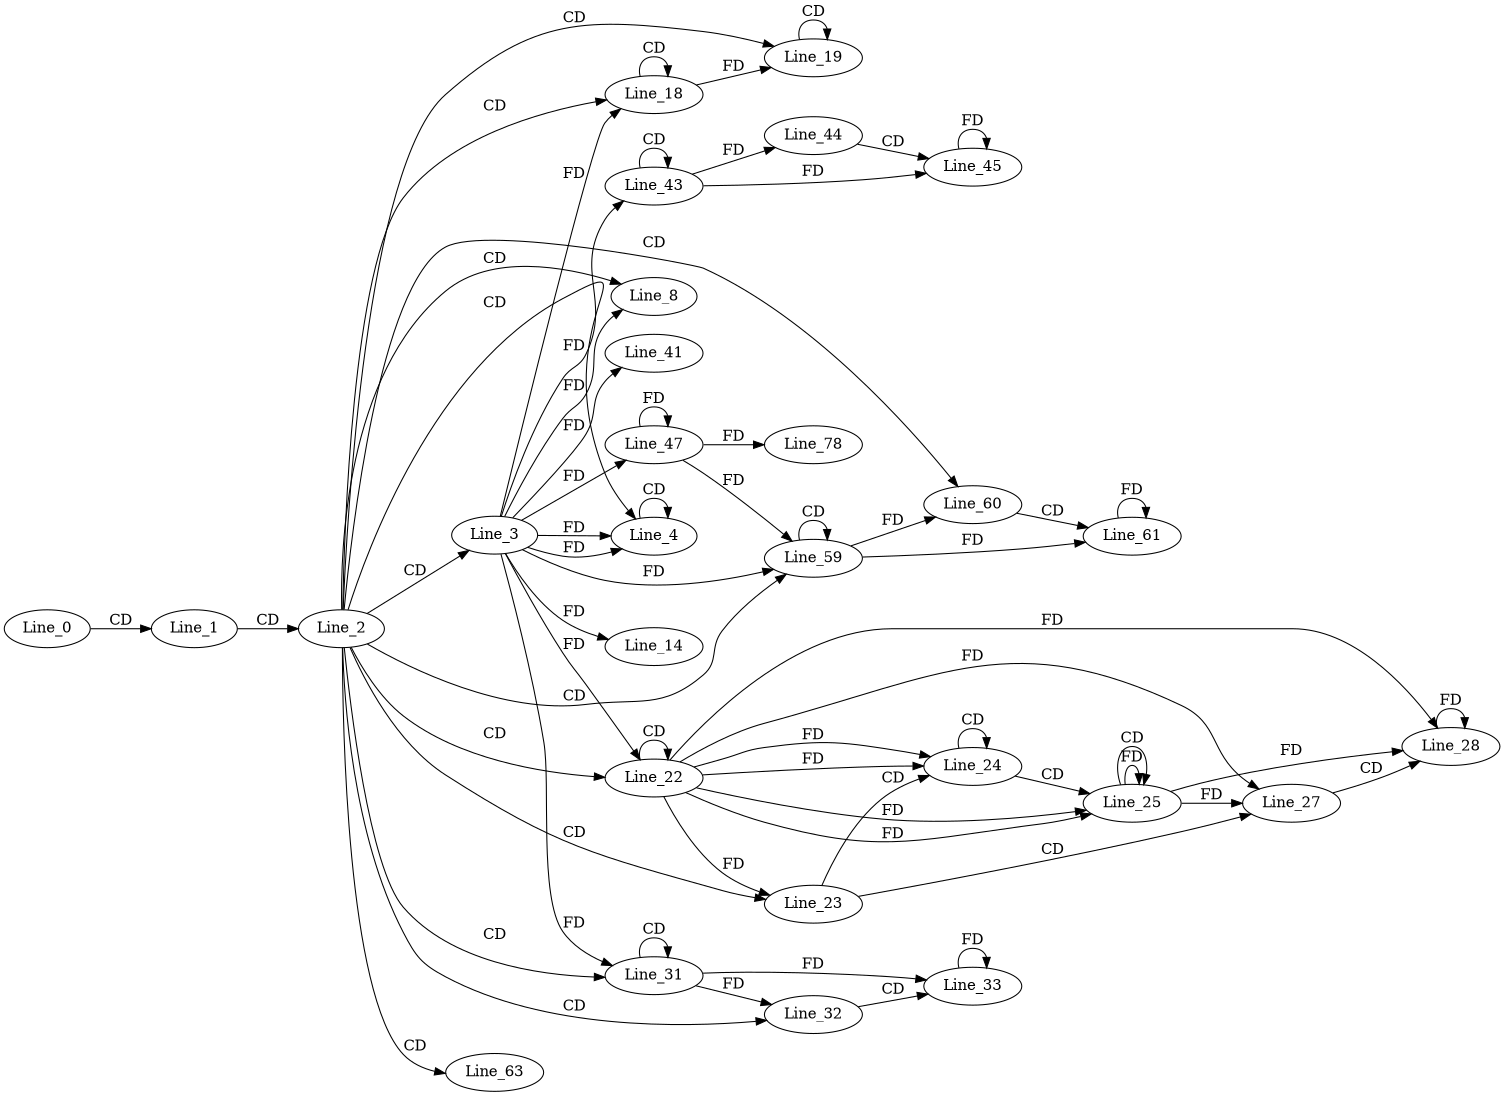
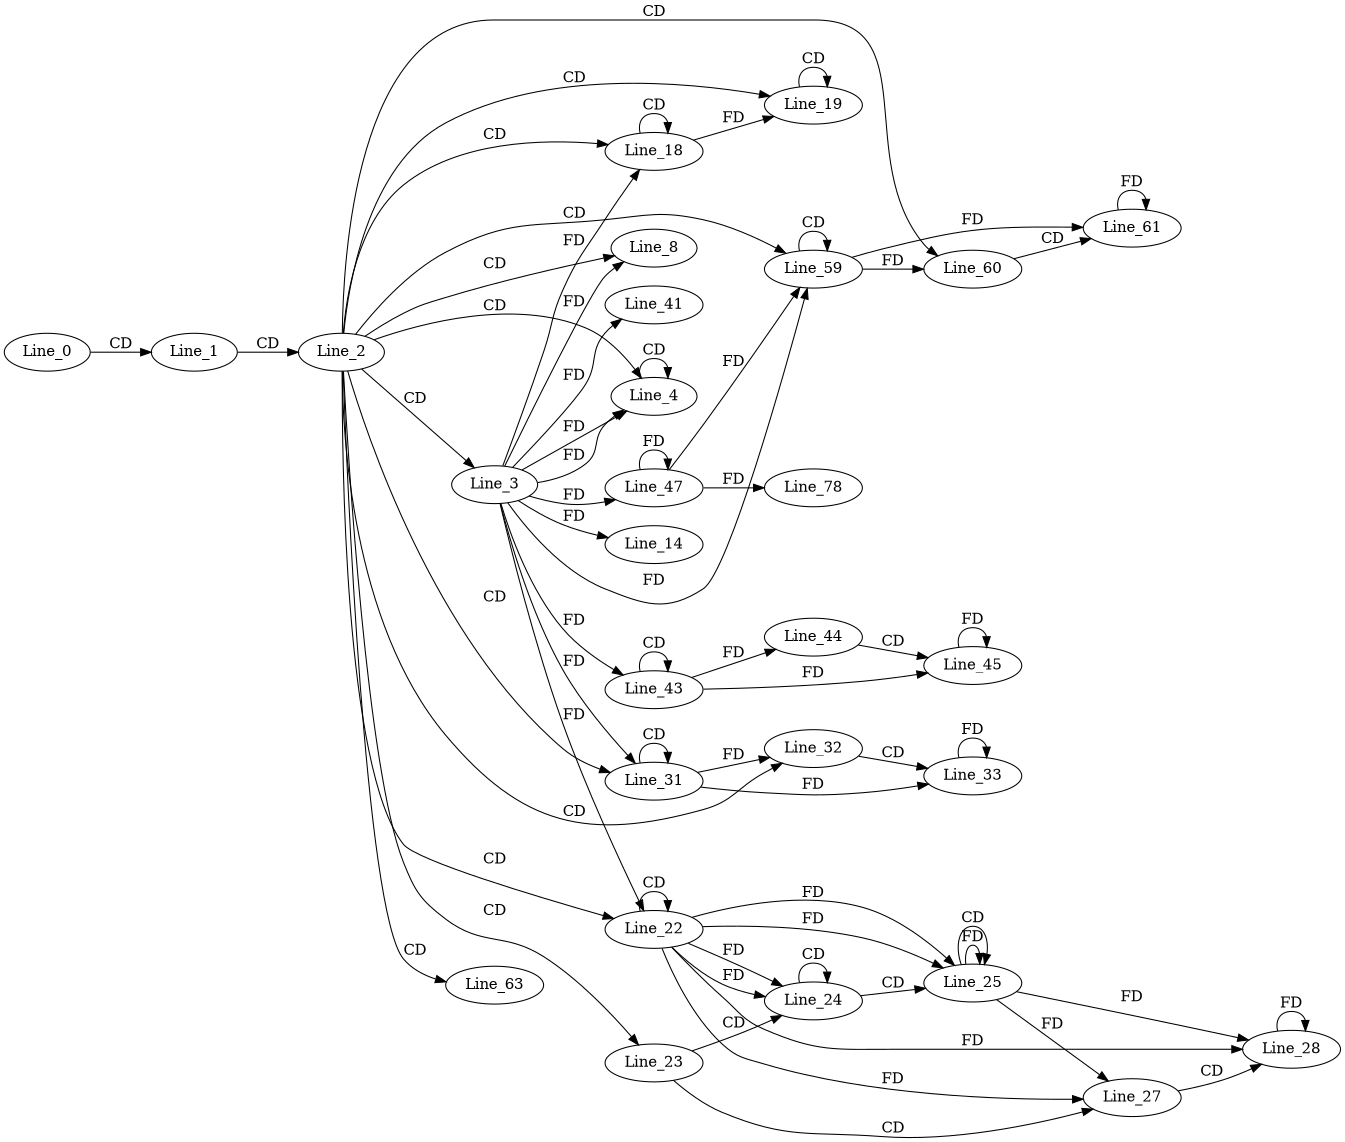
(702, 854) -> none
